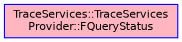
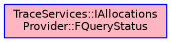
(91, 21) -> (86, 21)
